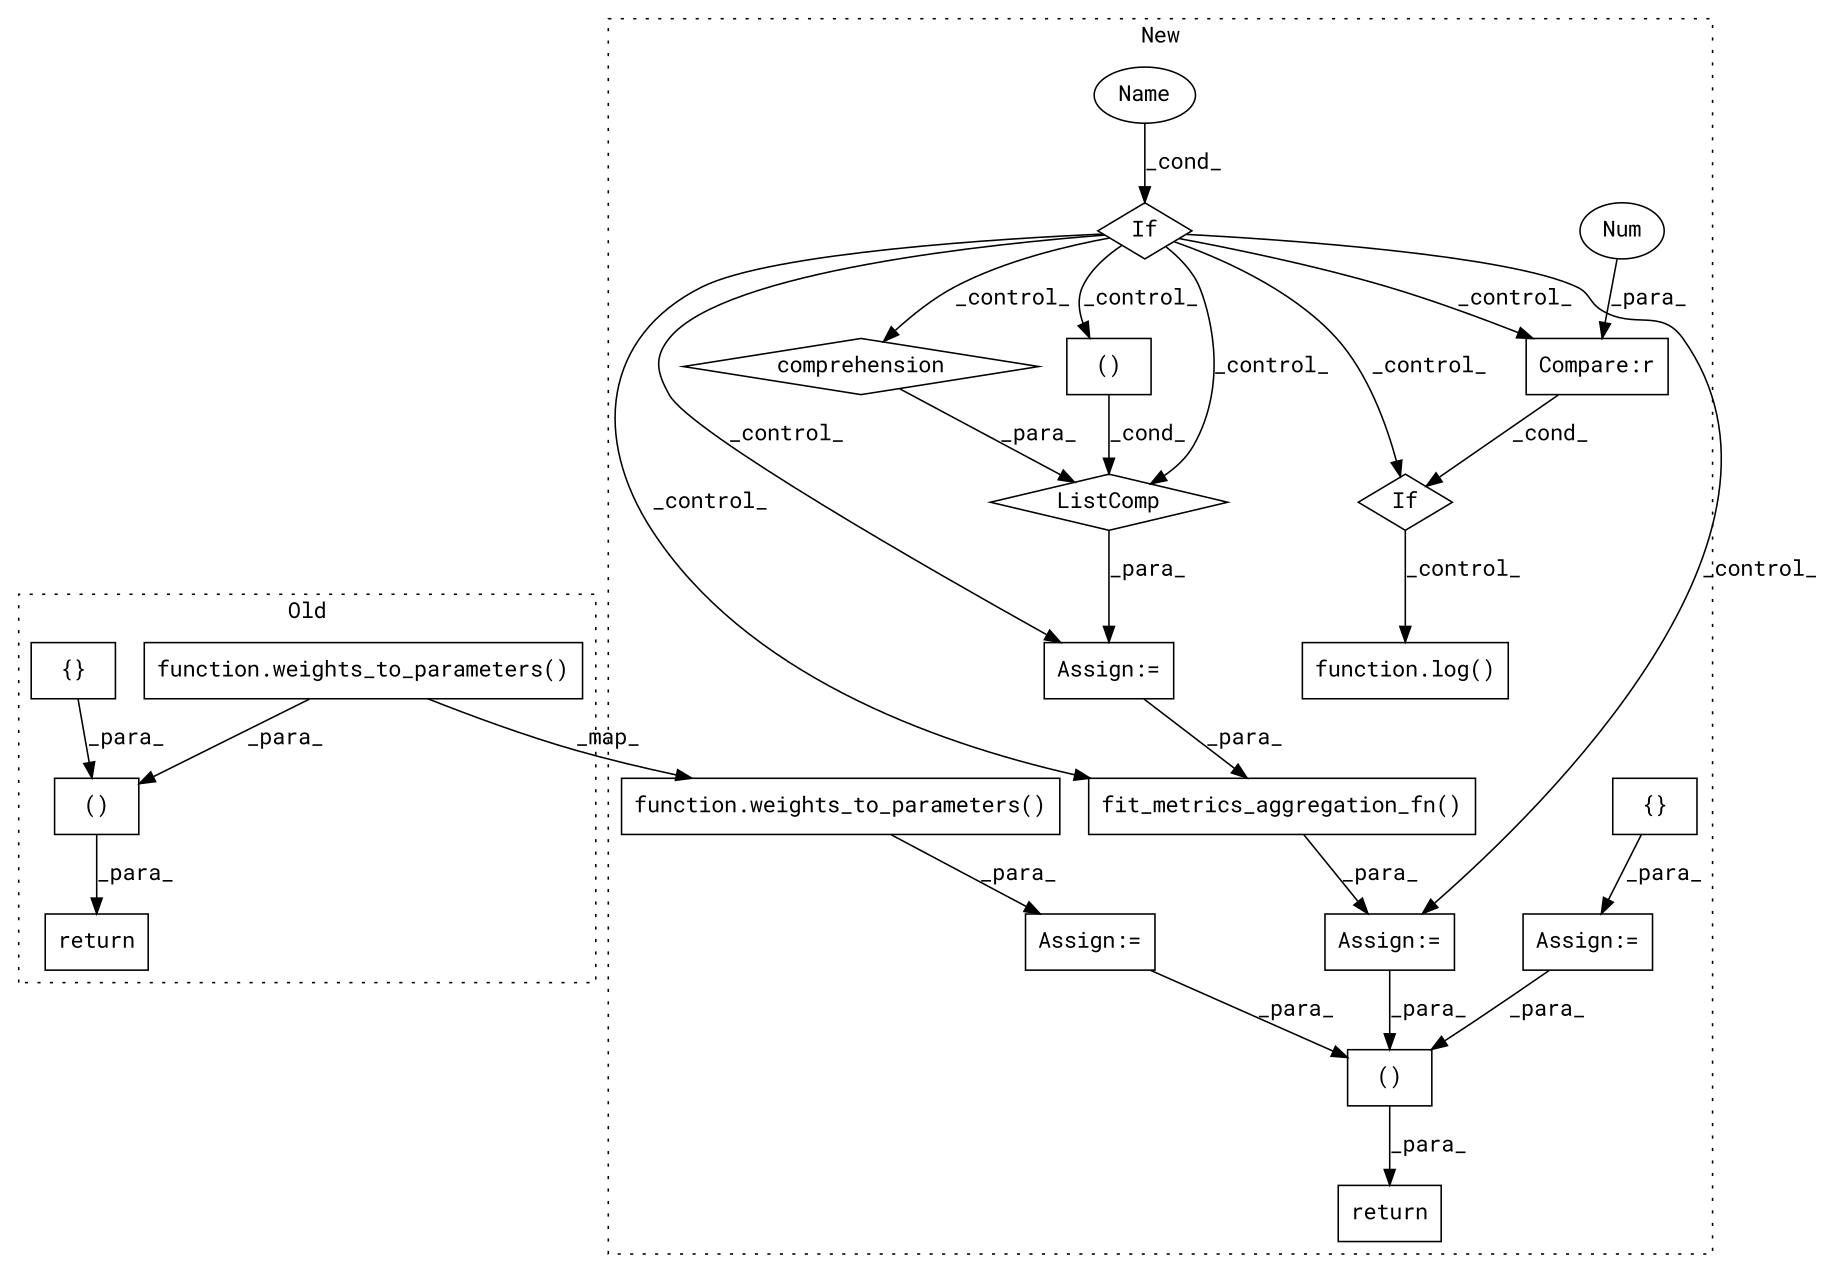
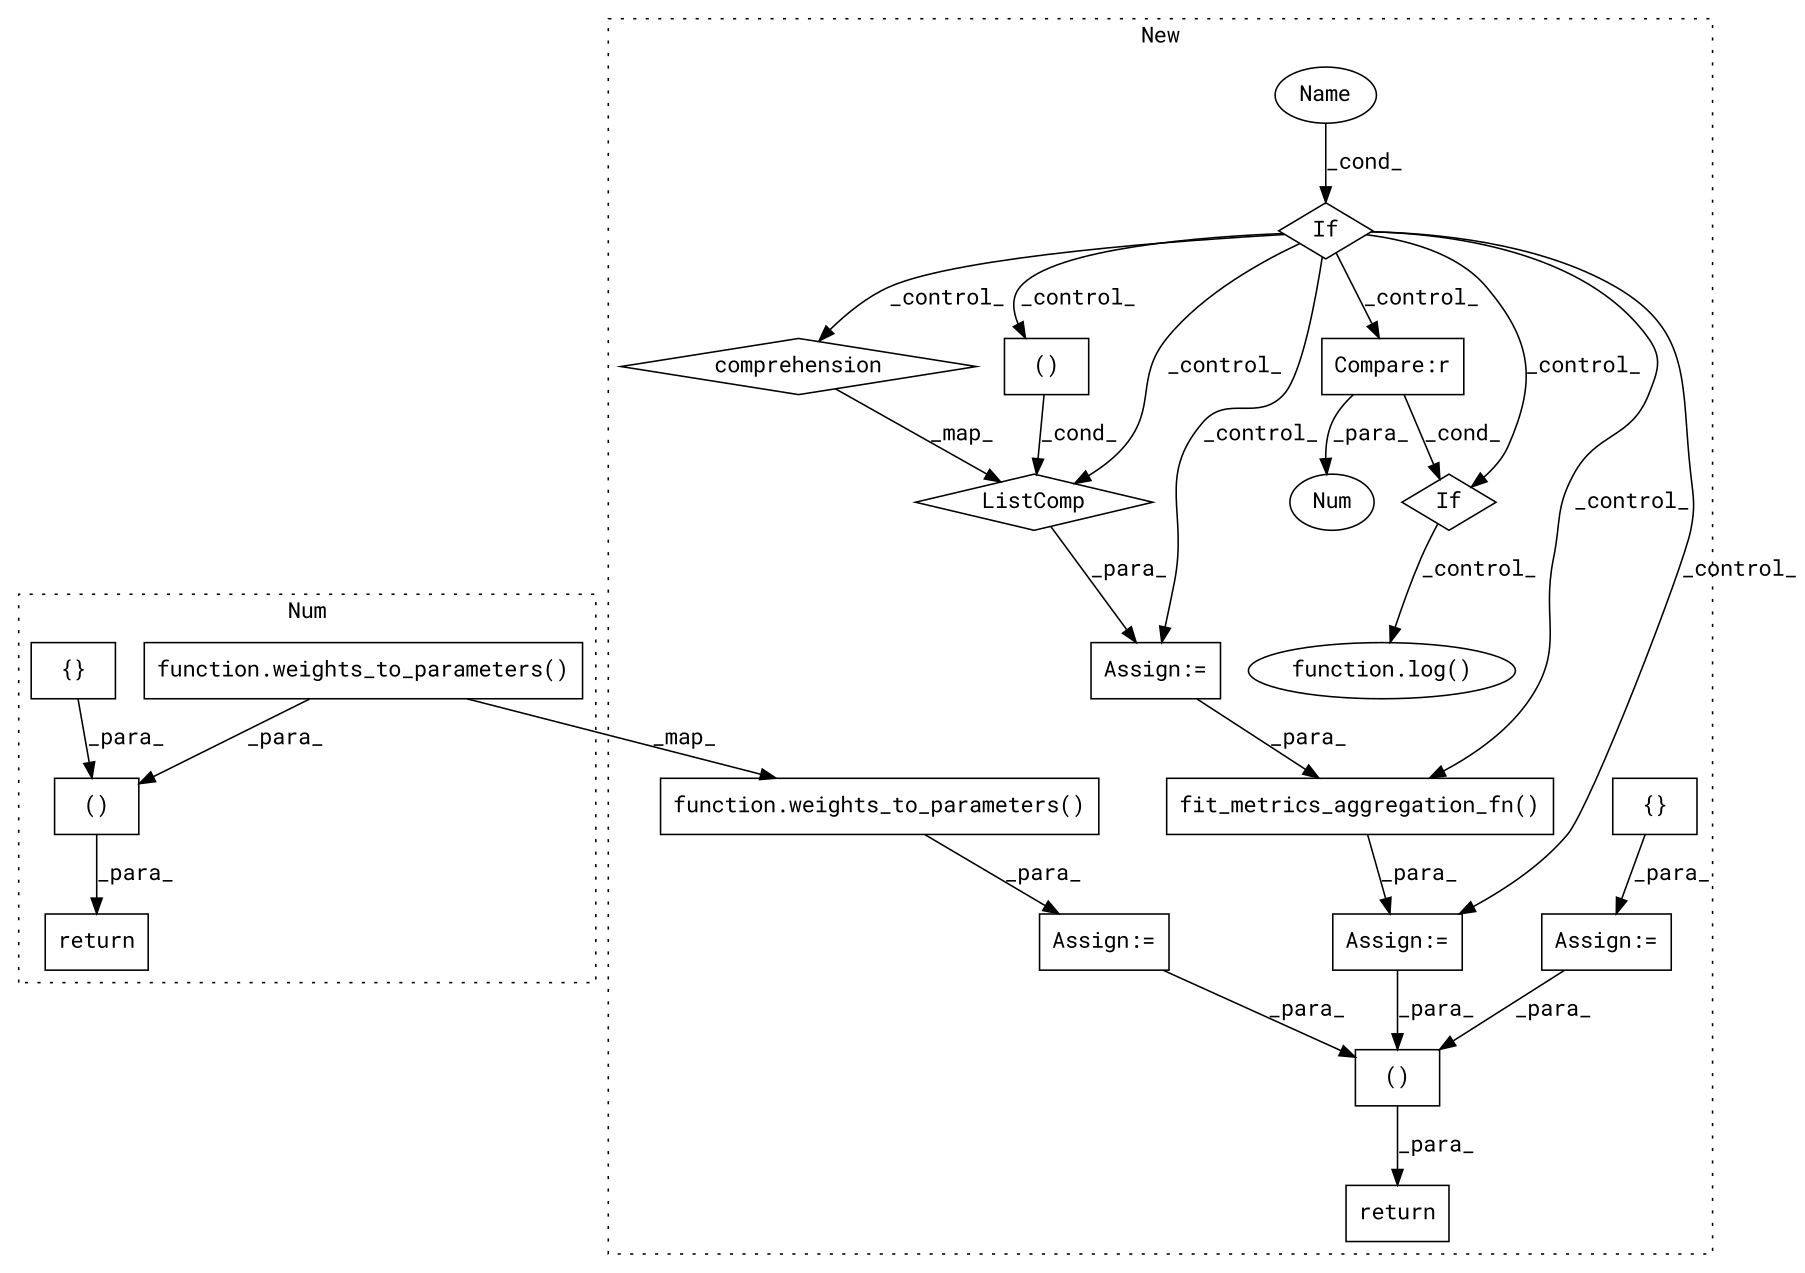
(1611, 291) -> (1332, 423)
(1039, 434) -> (962, 434)
(307, 612) -> (307, 612)
(1405, 671) -> (1382, 671)
